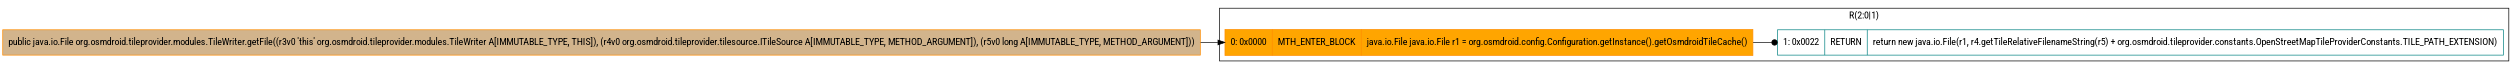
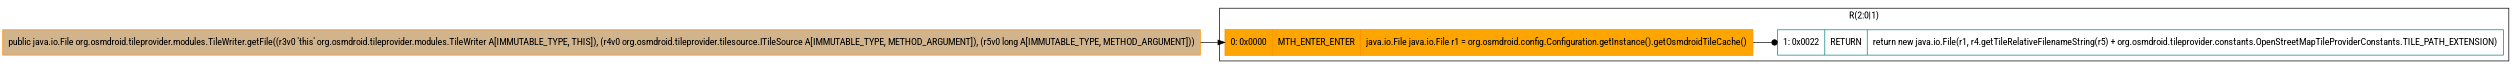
(1317, 42) -> (1316, 42)
